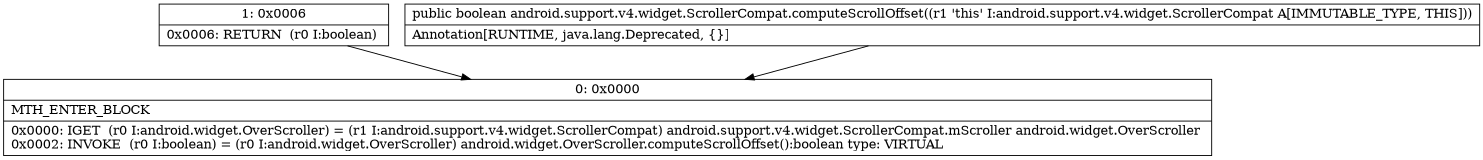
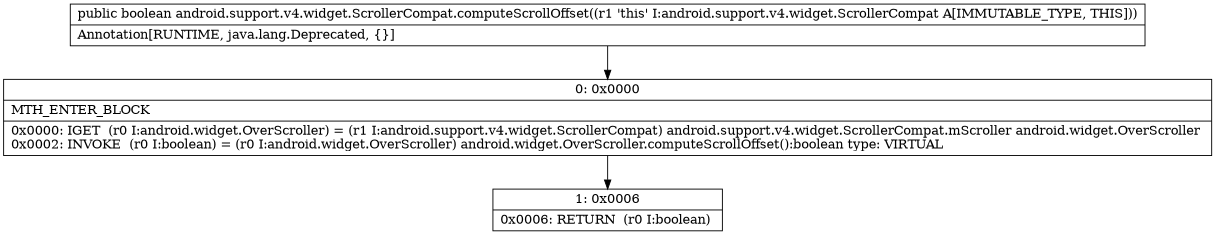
(405, 61) -> (608, 168)
